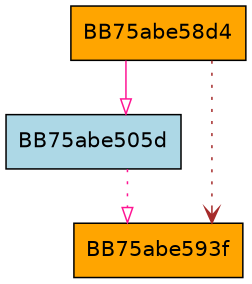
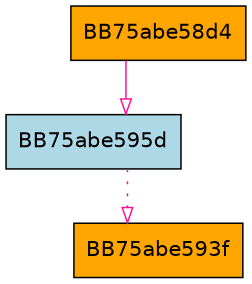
(212, 134) -> none
(94, 142) -> (94, 142)
